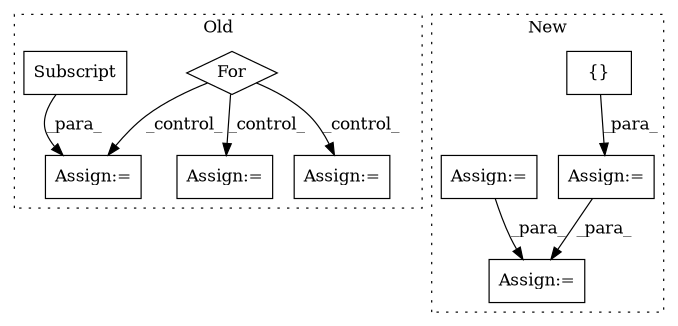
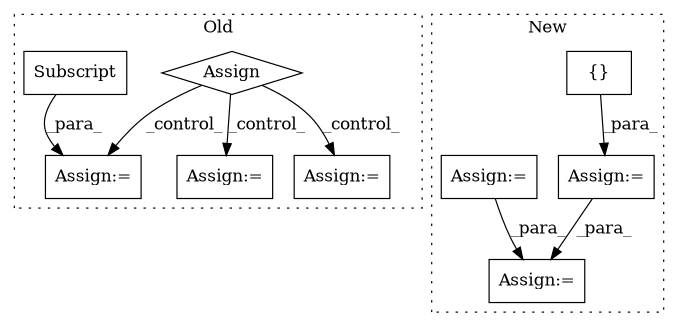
(232, 73) -> (232, 73)
